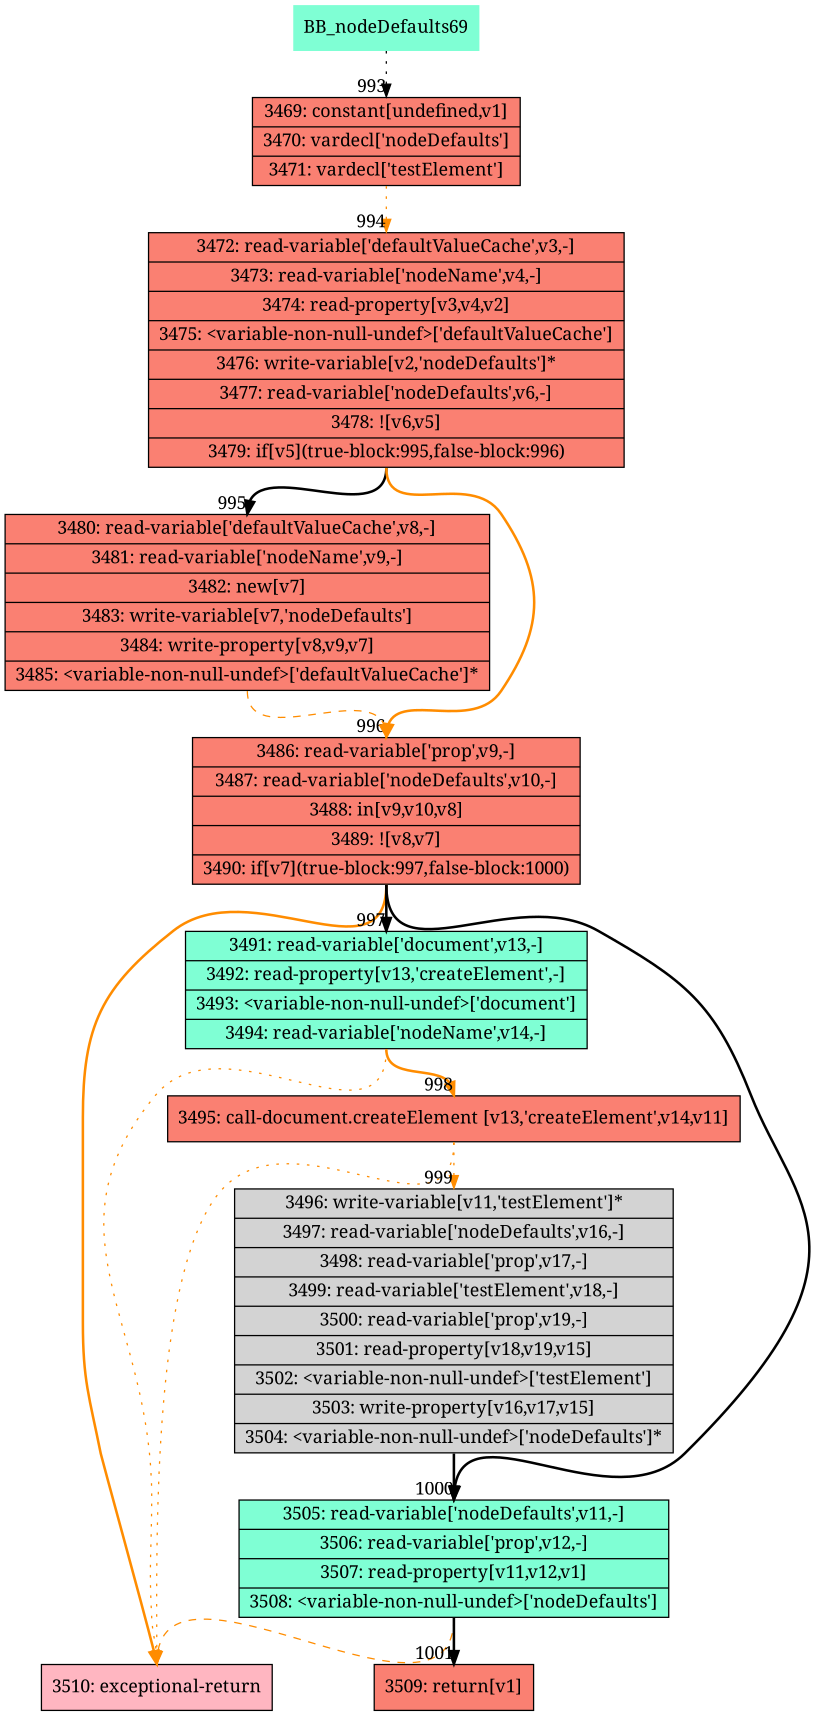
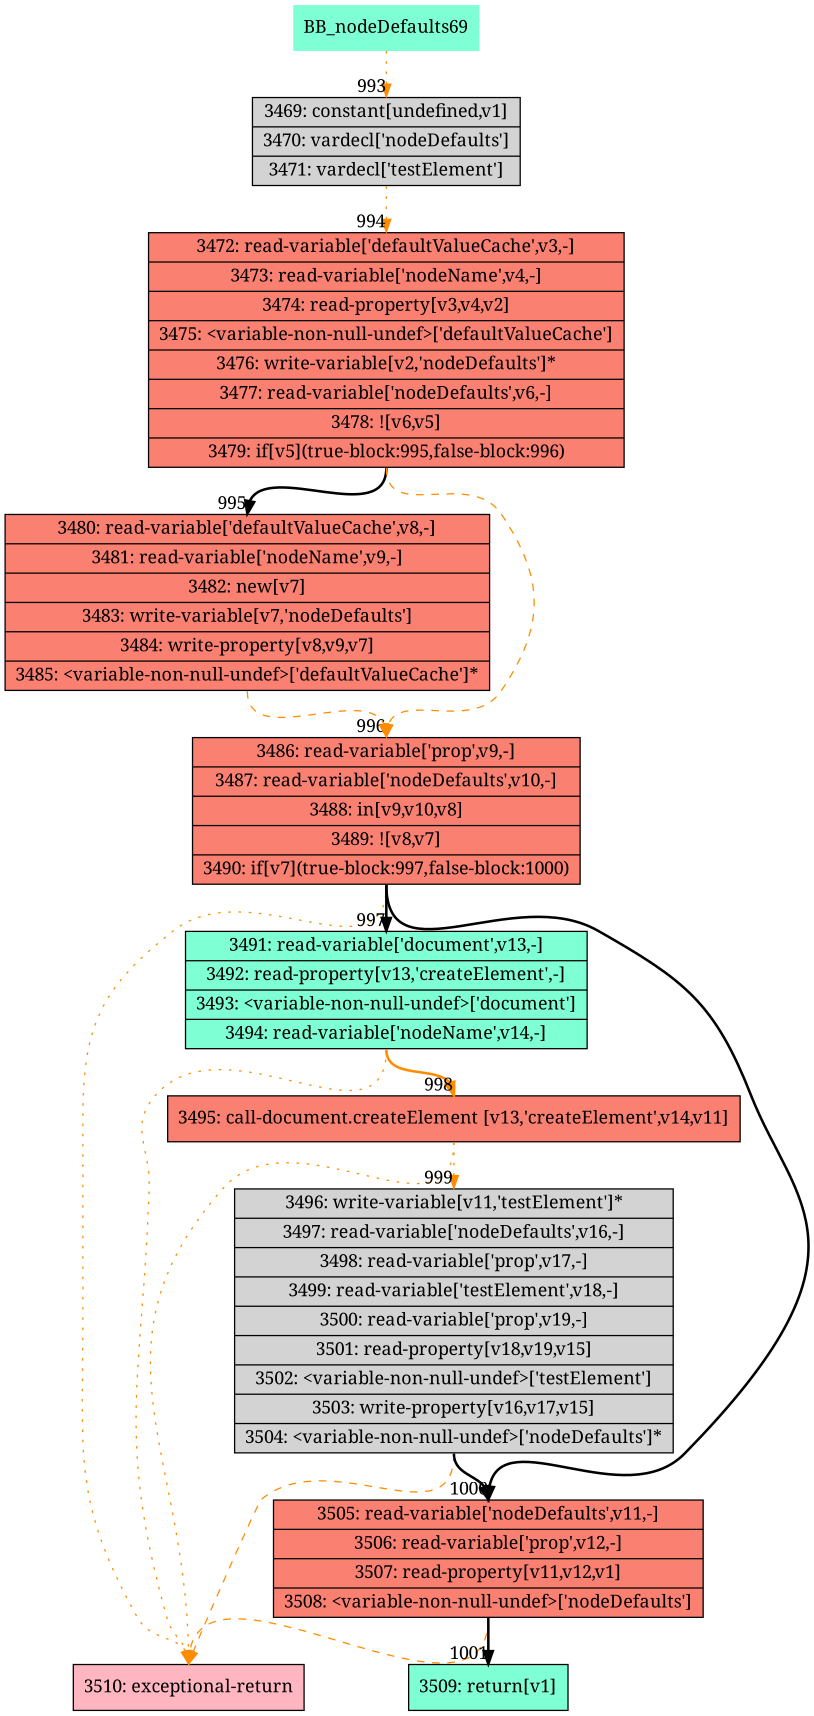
(386, 68) -> (386, 68)
(386, 142) -> (386, 142)
(534, 596) -> (534, 596)
(83, 1158) -> (83, 1172)
none -> (285, 1487)
(454, 1559) -> (488, 1559)
(454, 1687) -> (488, 1687)
